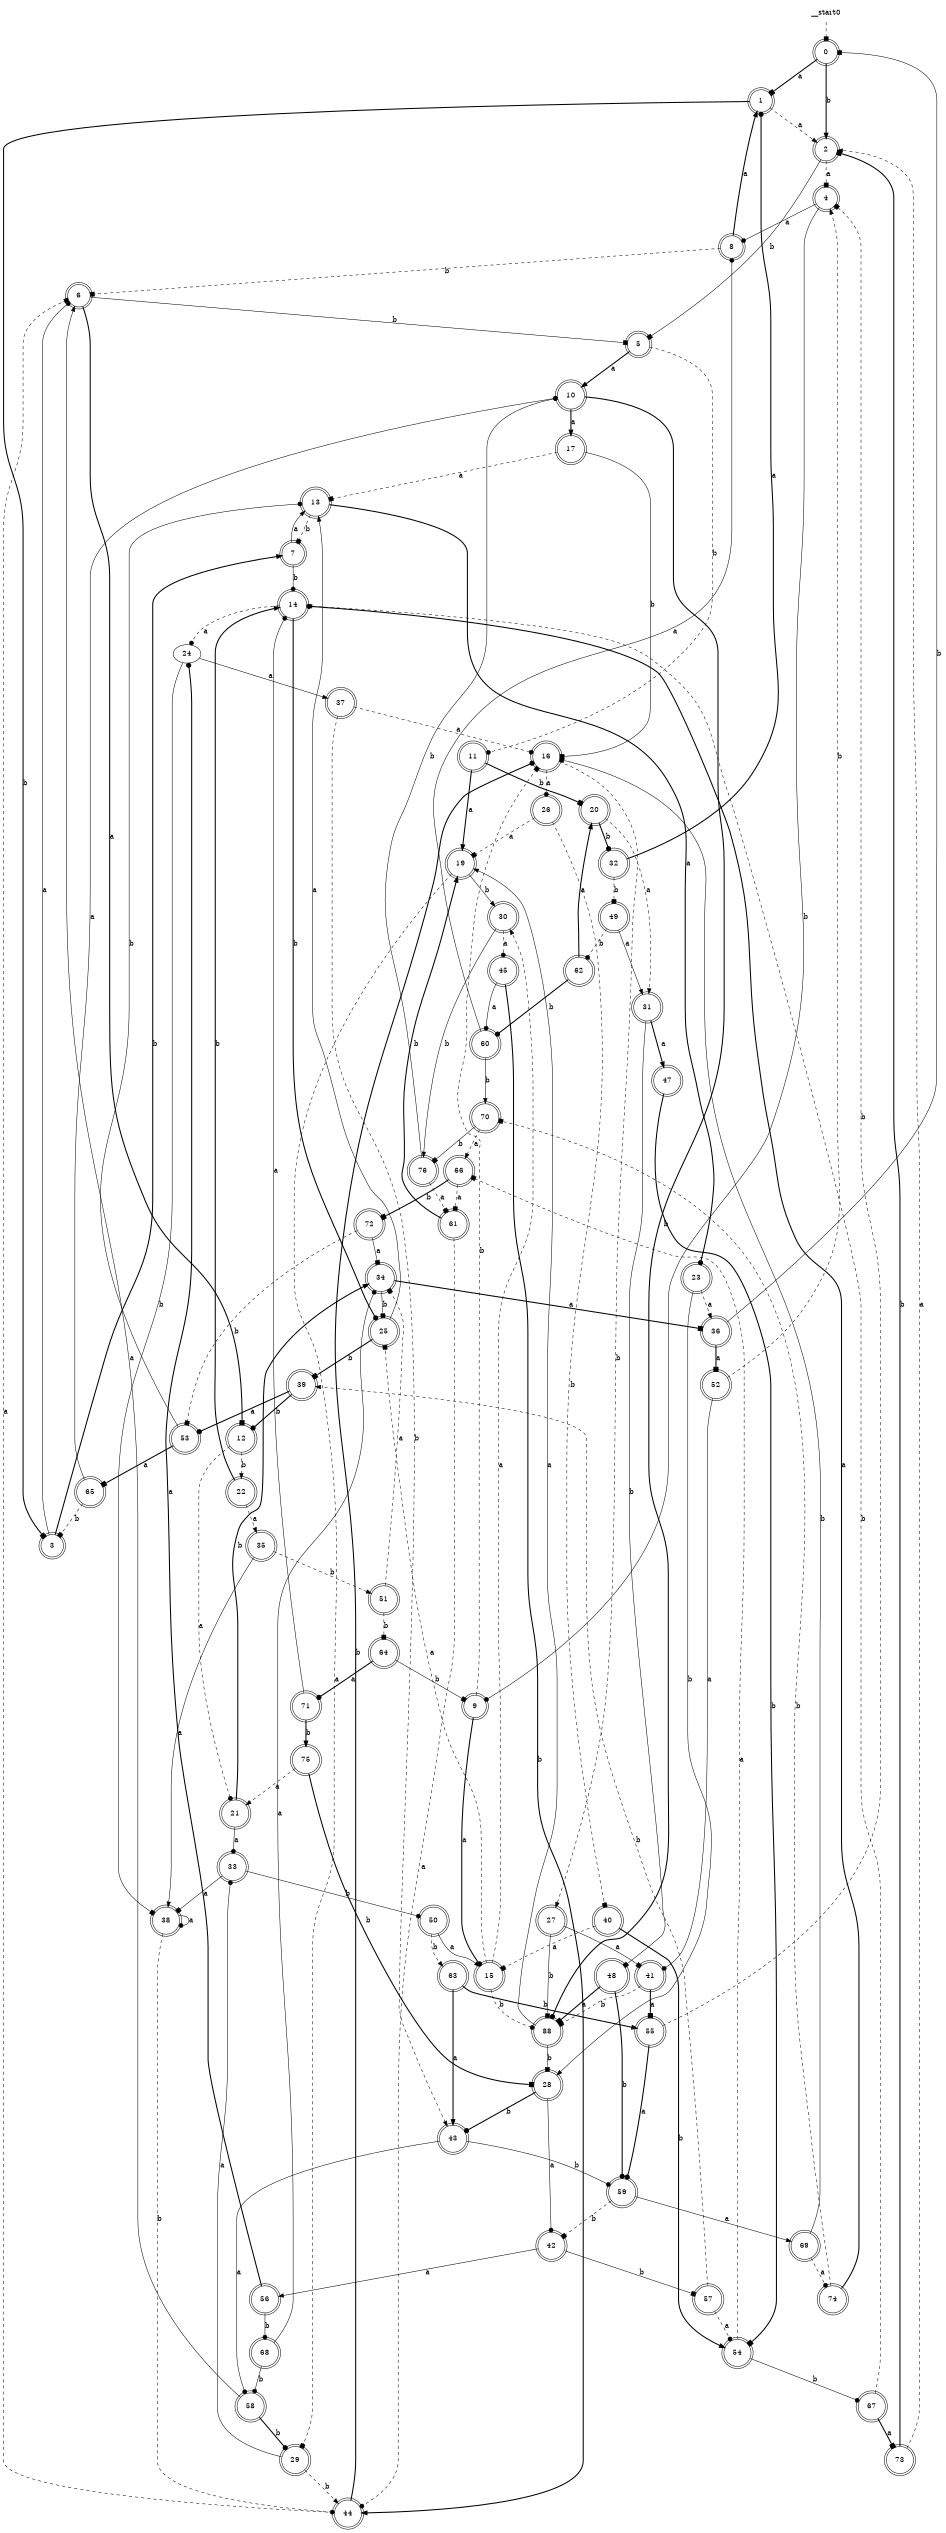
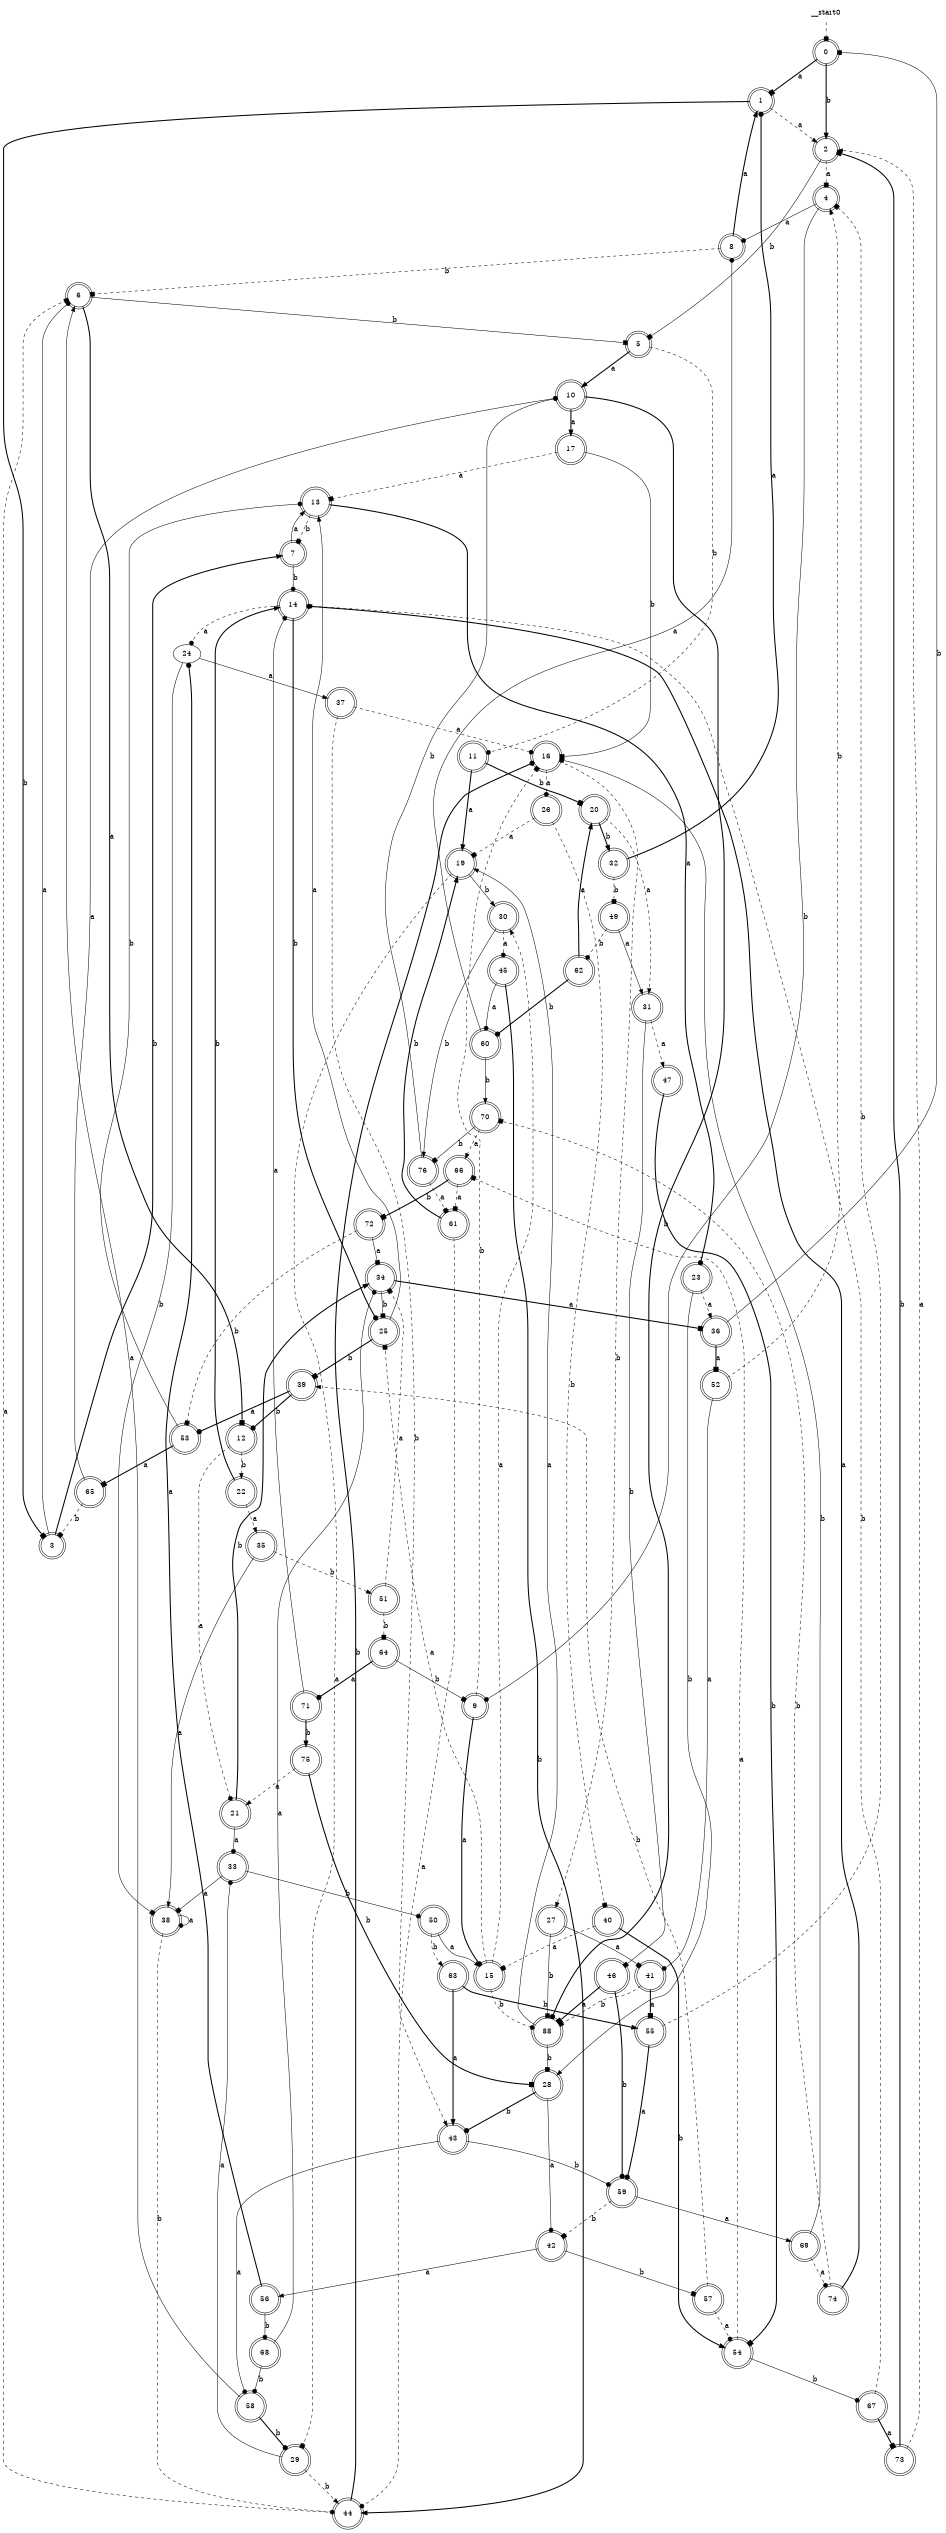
(603, 835) -> (603, 835)
(657, 1041) -> (657, 1041)
(612, 1976) -> (612, 1976)
